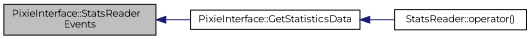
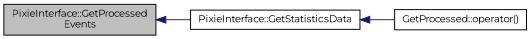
(80, 20) -> (80, 20)
(461, 20) -> (461, 20)
